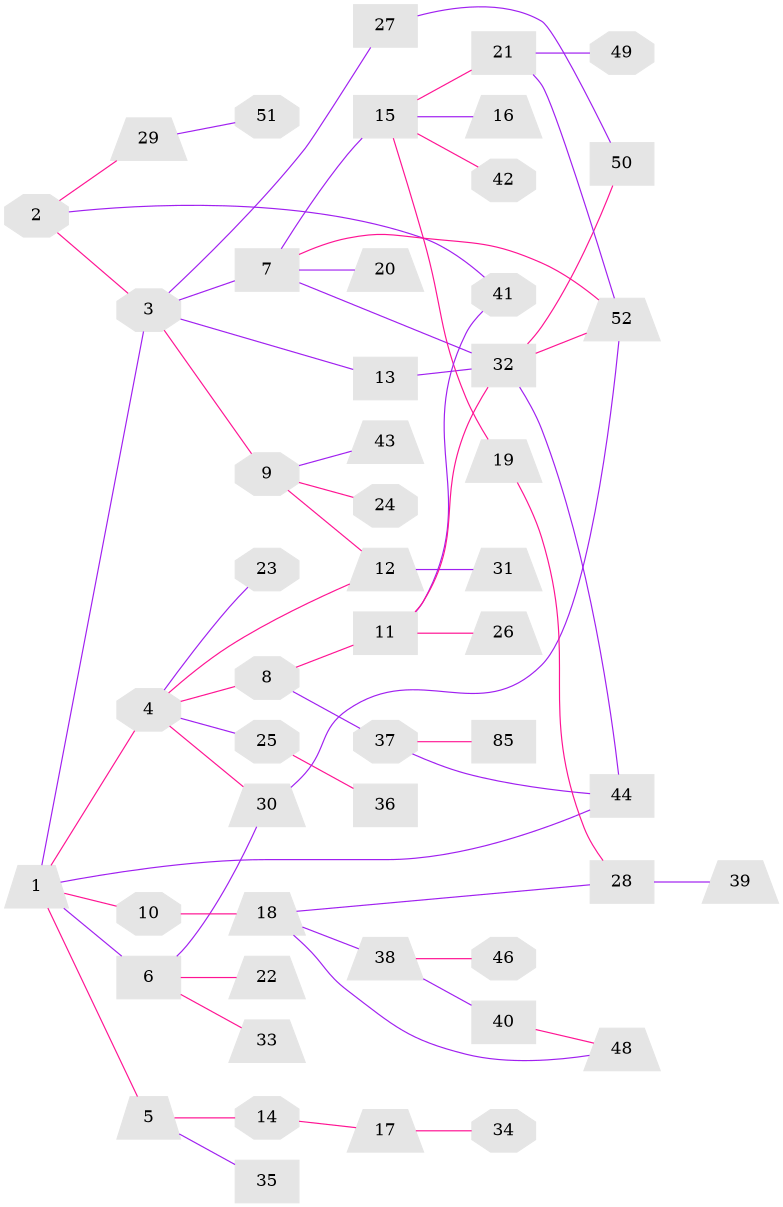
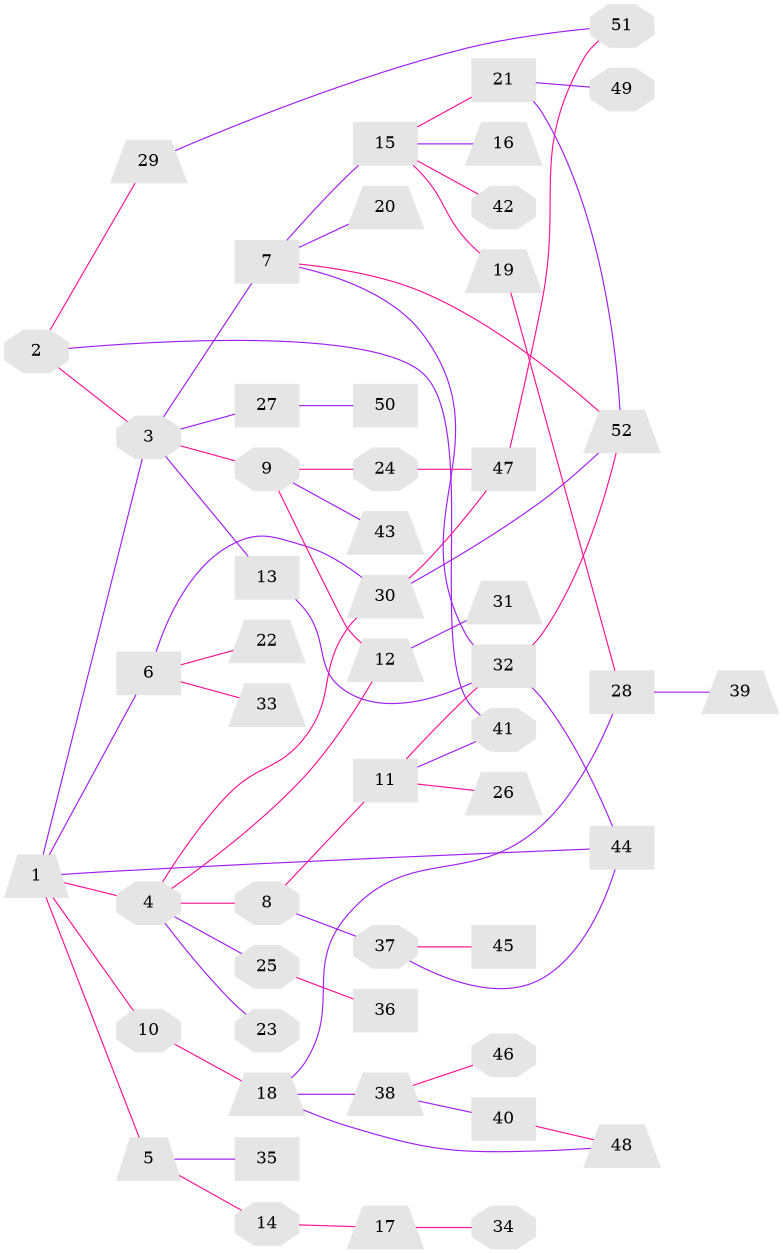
(576, 268) -> none
none -> (504, 469)
(504, 742) -> (504, 947)
